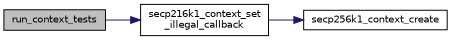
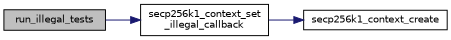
(55, 20) -> (55, 20)
(205, 20) -> (205, 20)
